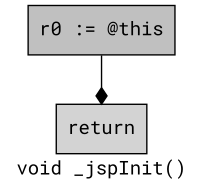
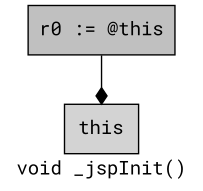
(102, 129) -> (102, 129)
